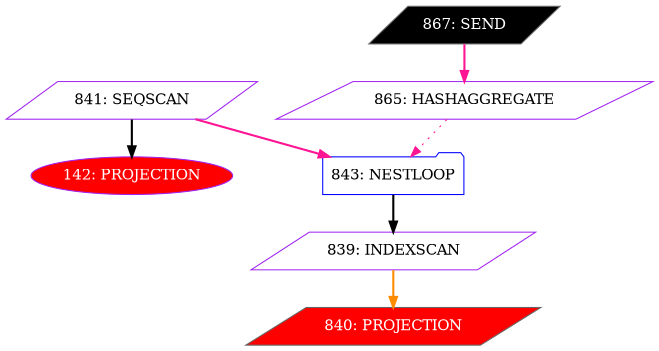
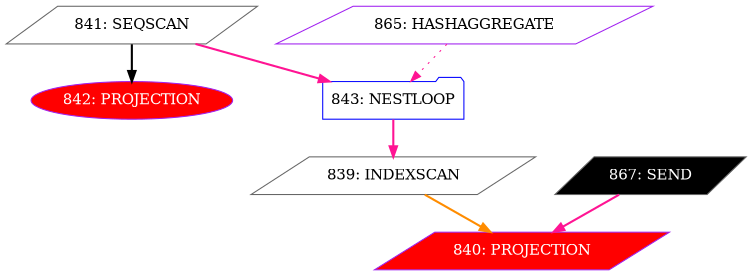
(464, 58) -> (591, 211)
(132, 100) -> (132, 25)
(132, 176) -> (132, 100)
(393, 208) -> (393, 133)
(393, 251) -> (393, 176)
(393, 326) -> (522, 251)
